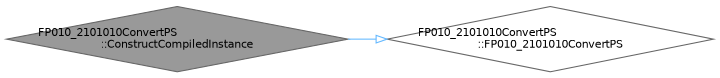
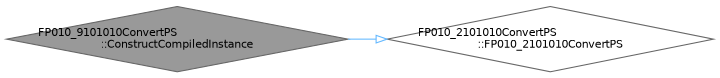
(177, 39) -> (177, 39)
